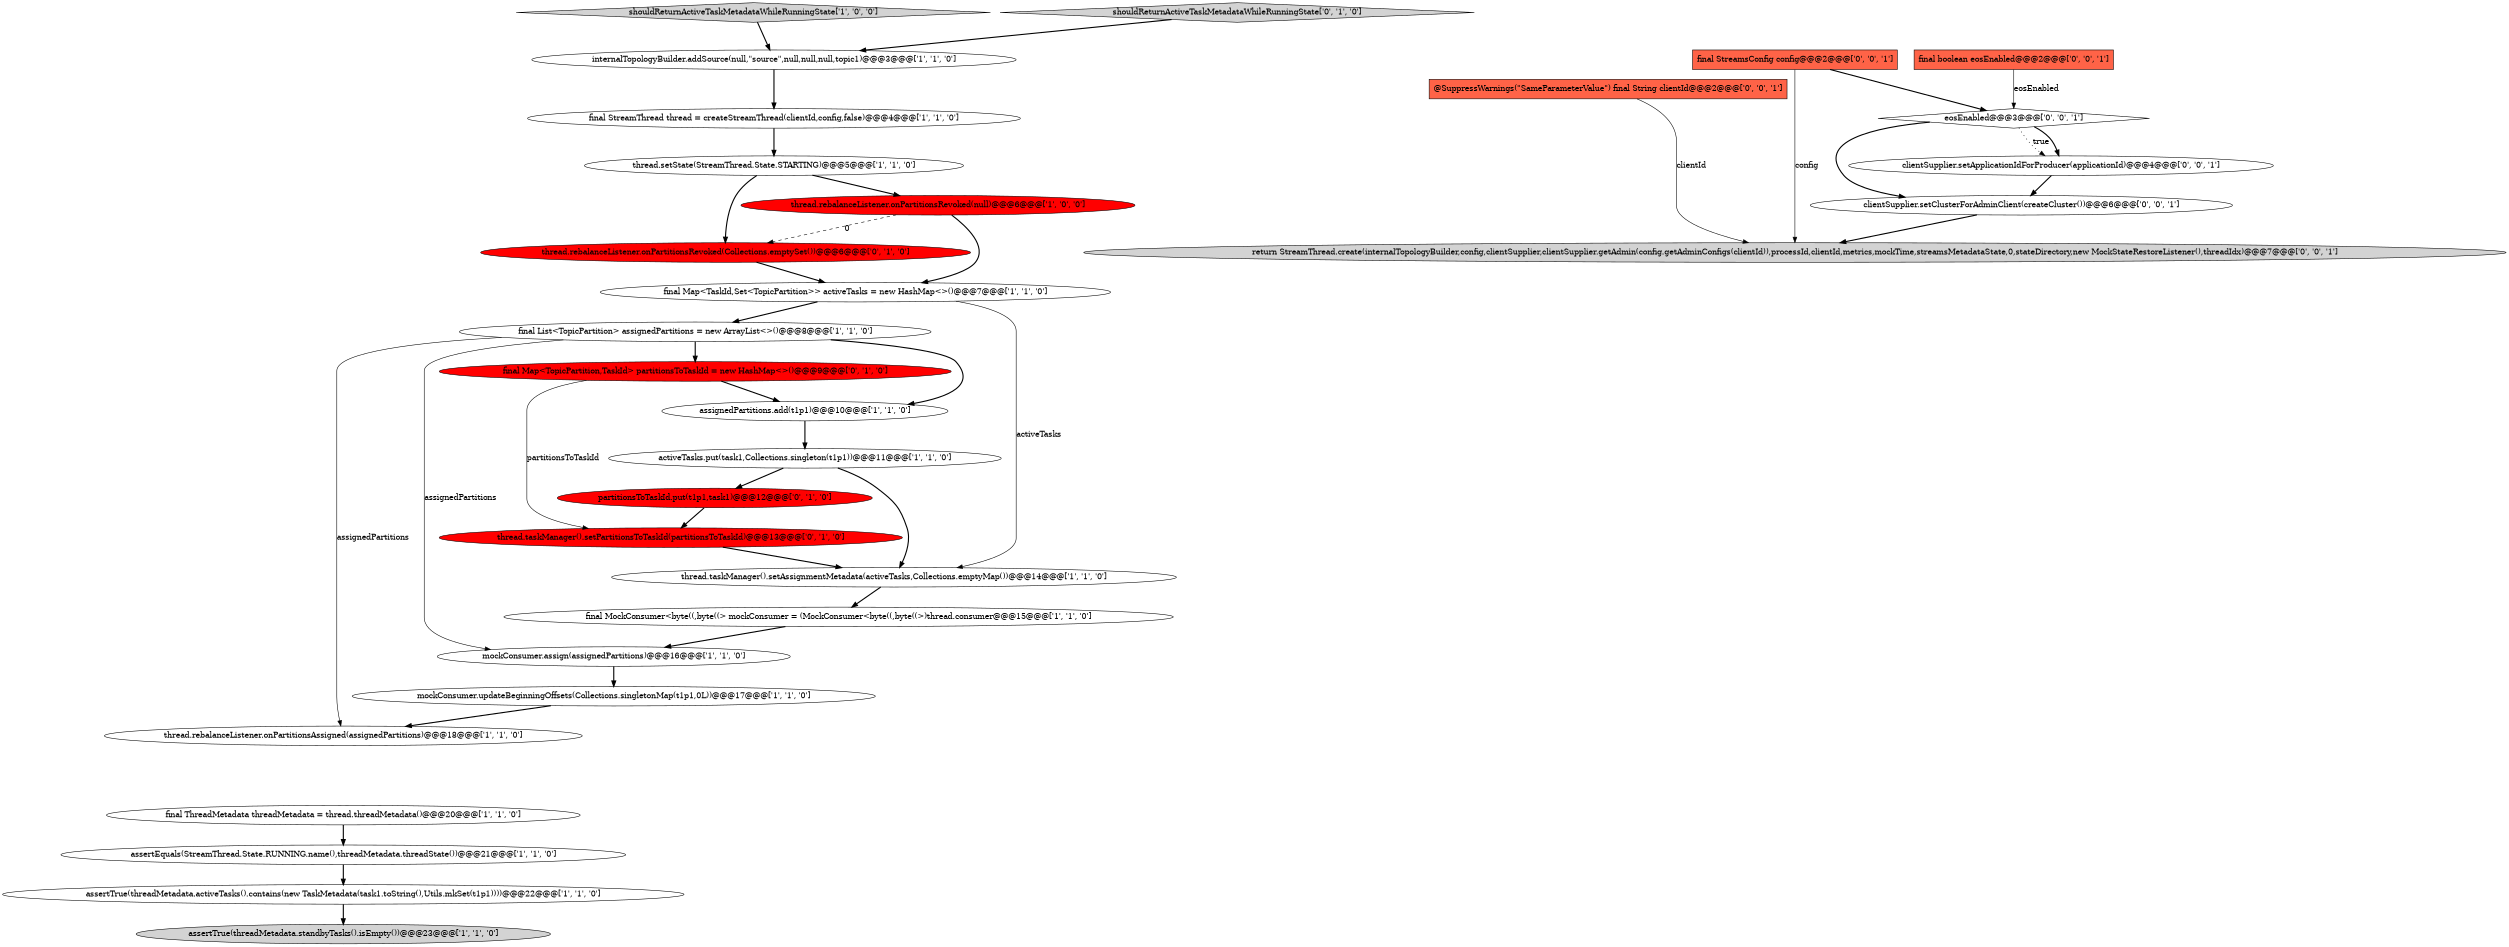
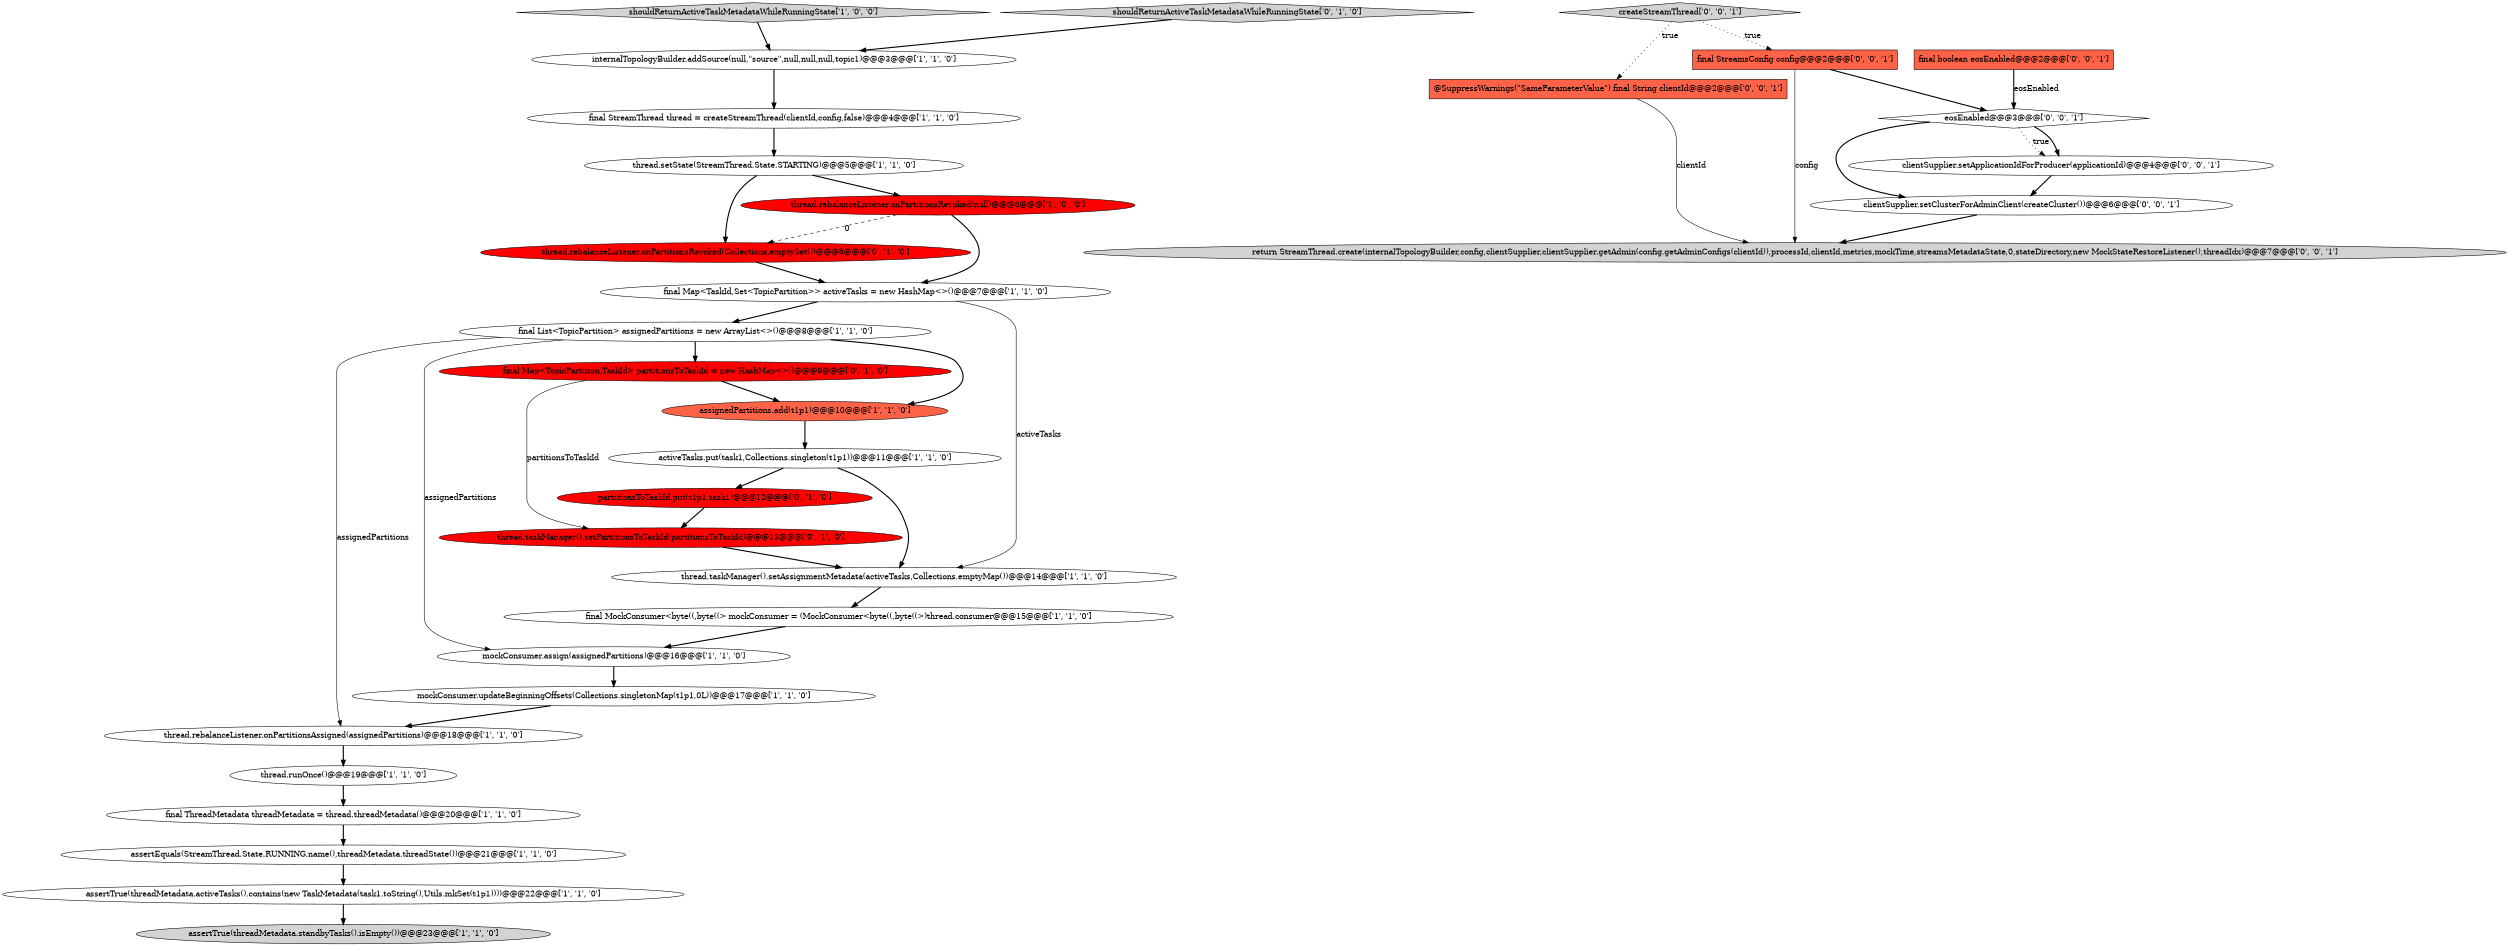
none -> (1680, 12)
(2014, 86) -> (2014, 86)
(805, 411) -> (805, 411)
none -> (343, 775)
